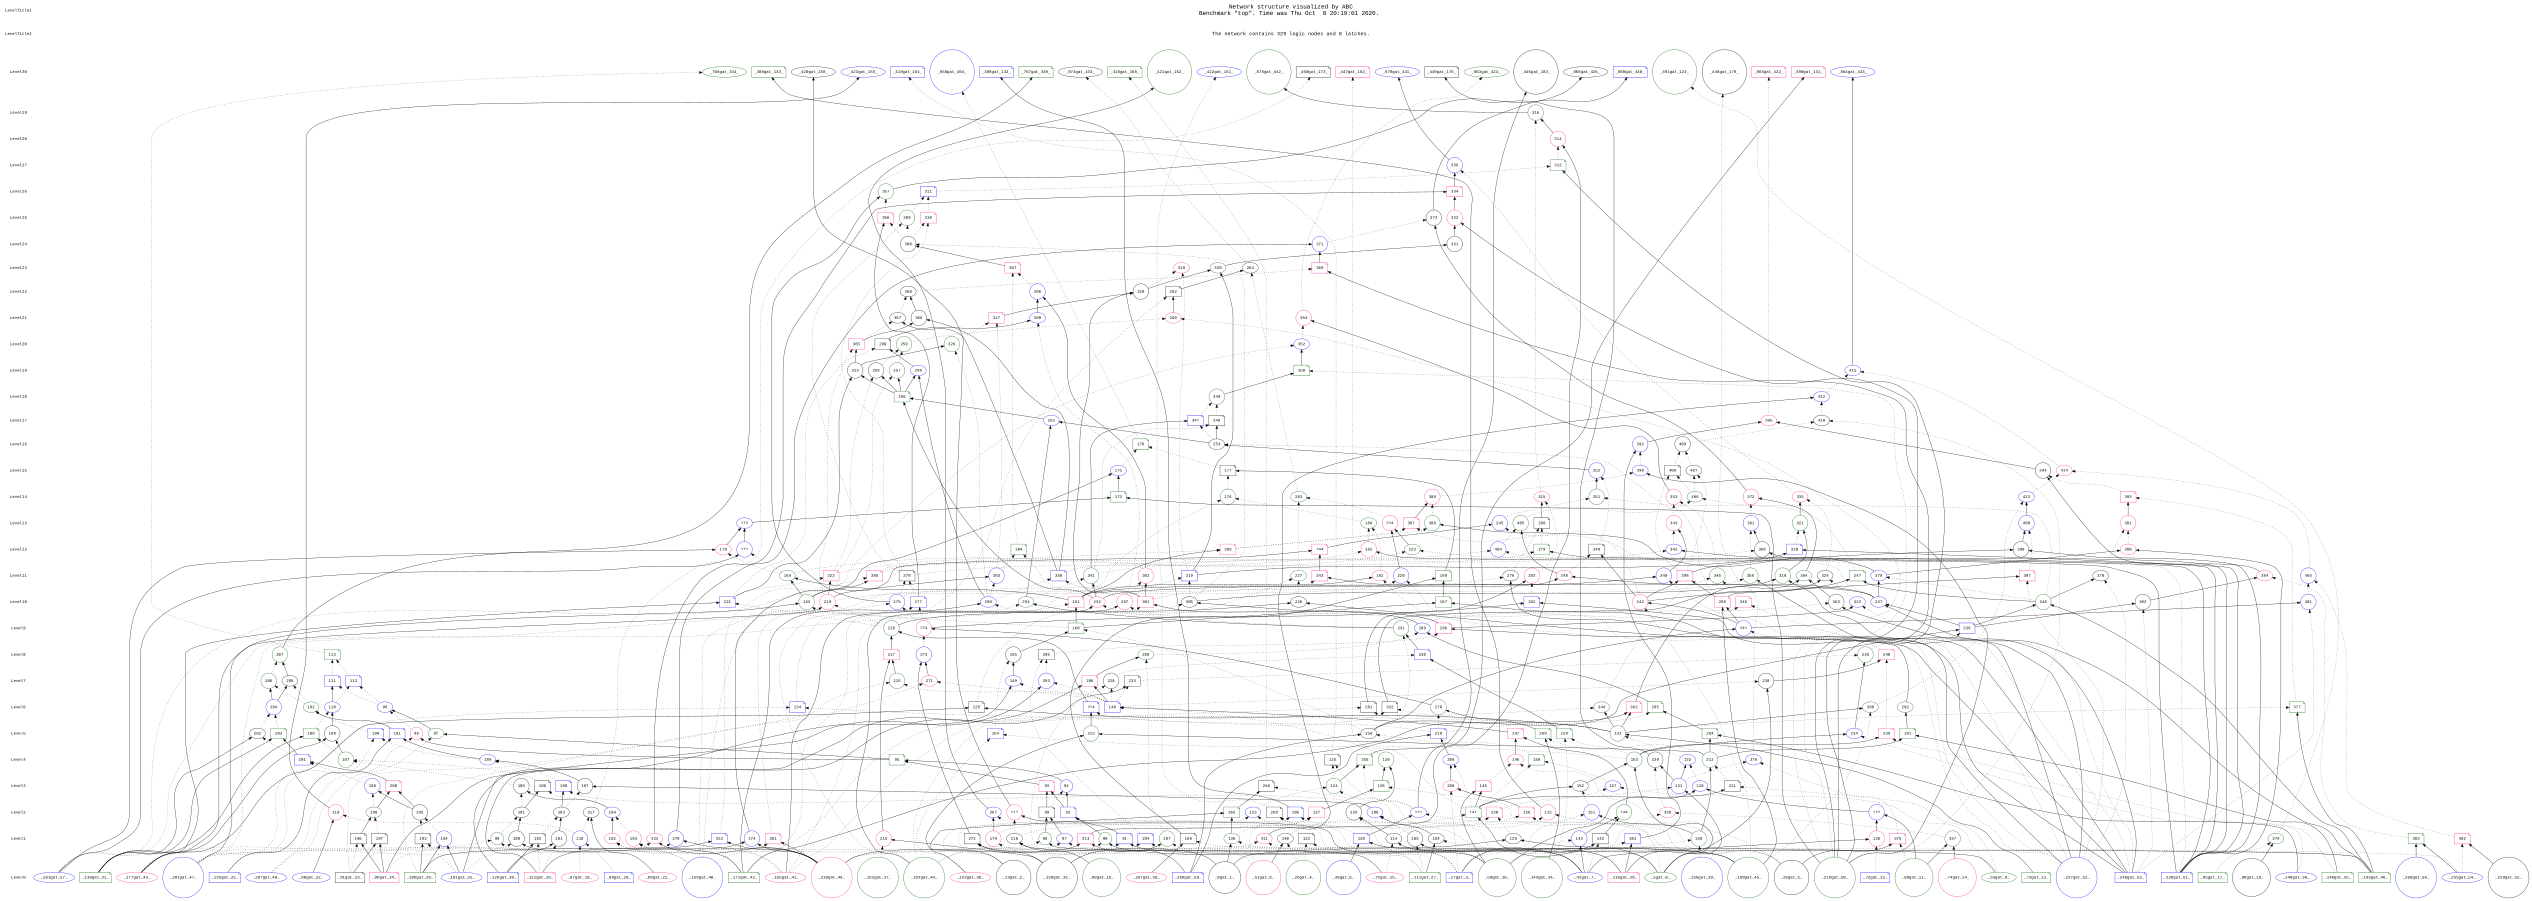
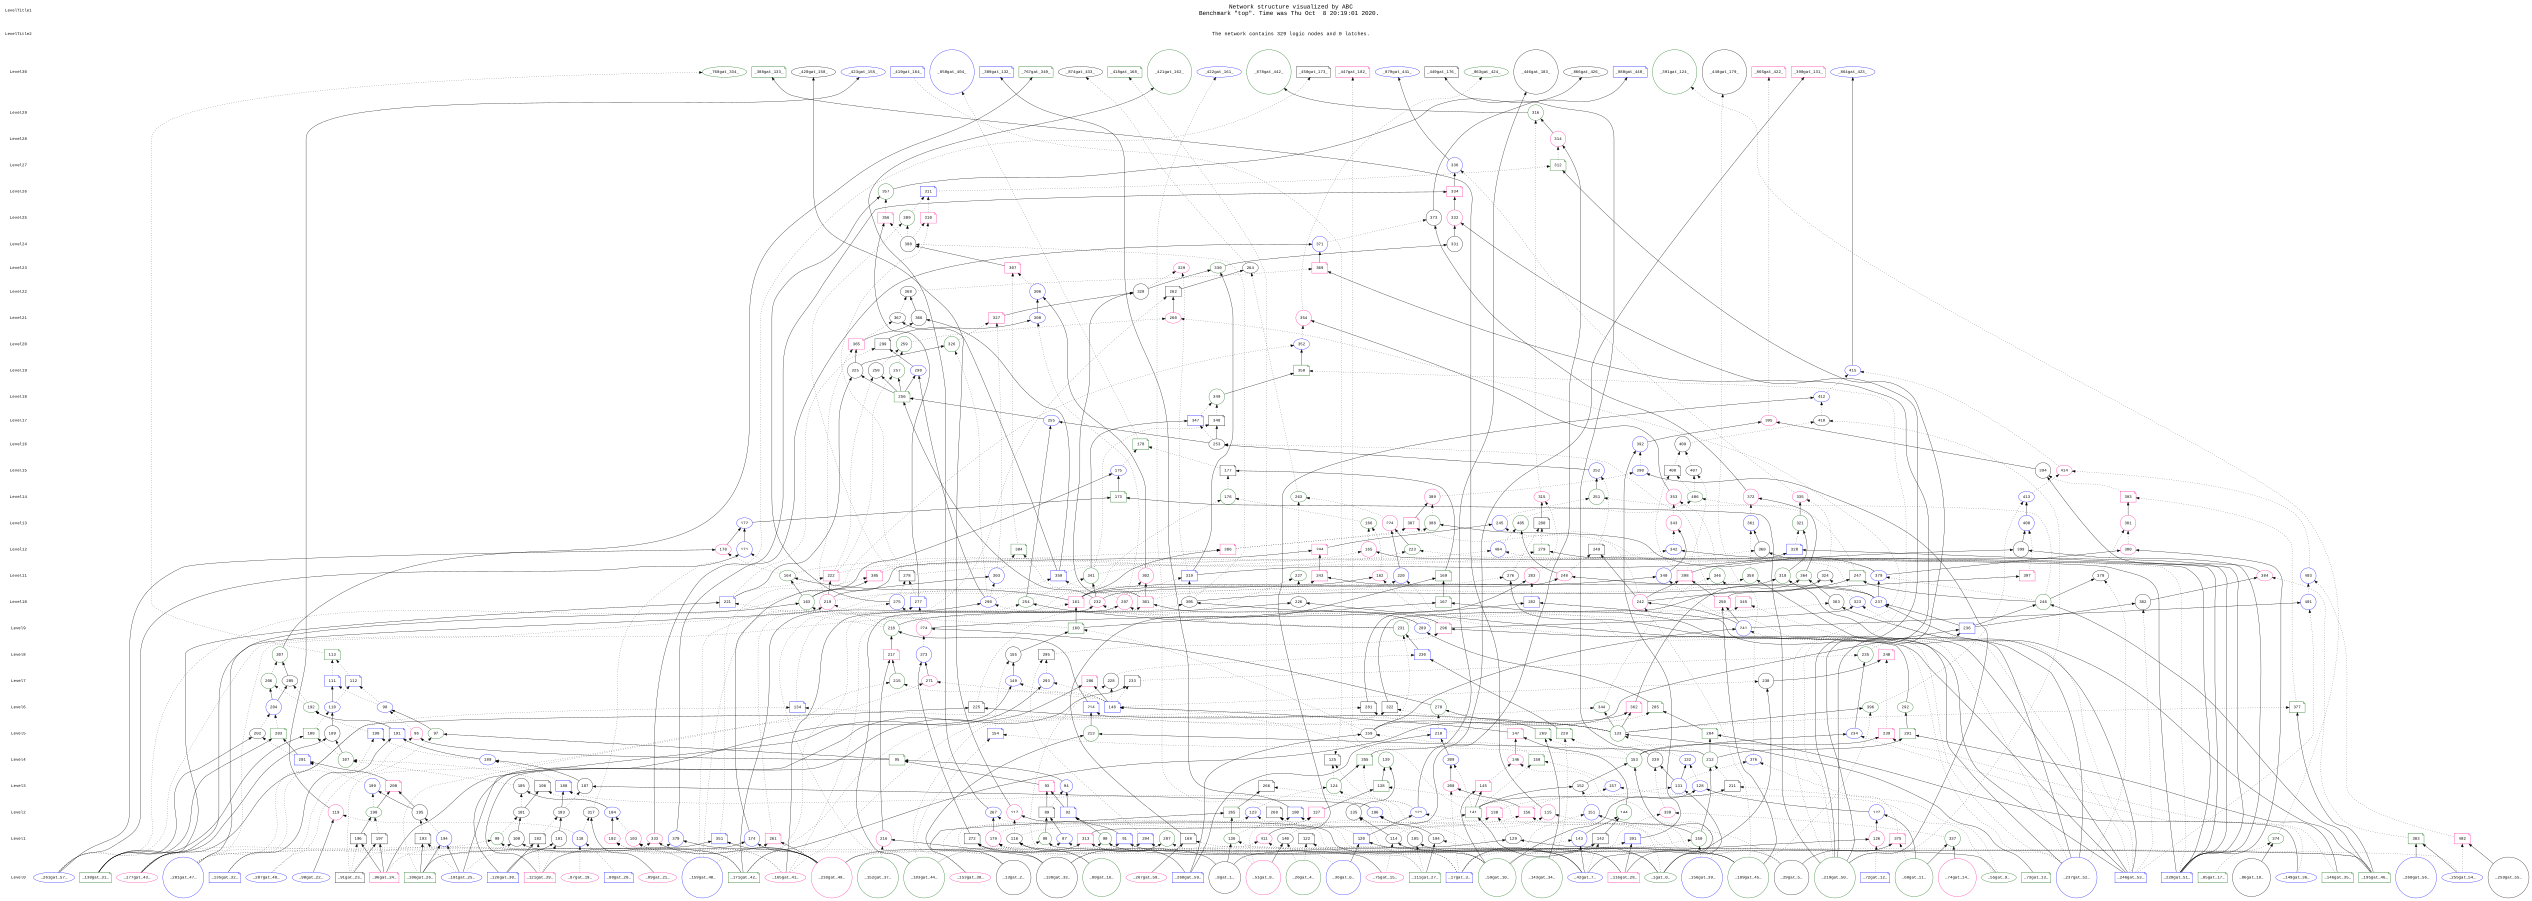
(1336, 265) -> (1341, 262)
(1146, 655) -> none
(2102, 702) -> none
none -> (1046, 851)
